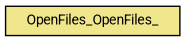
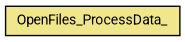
(93, 21) -> (93, 21)
